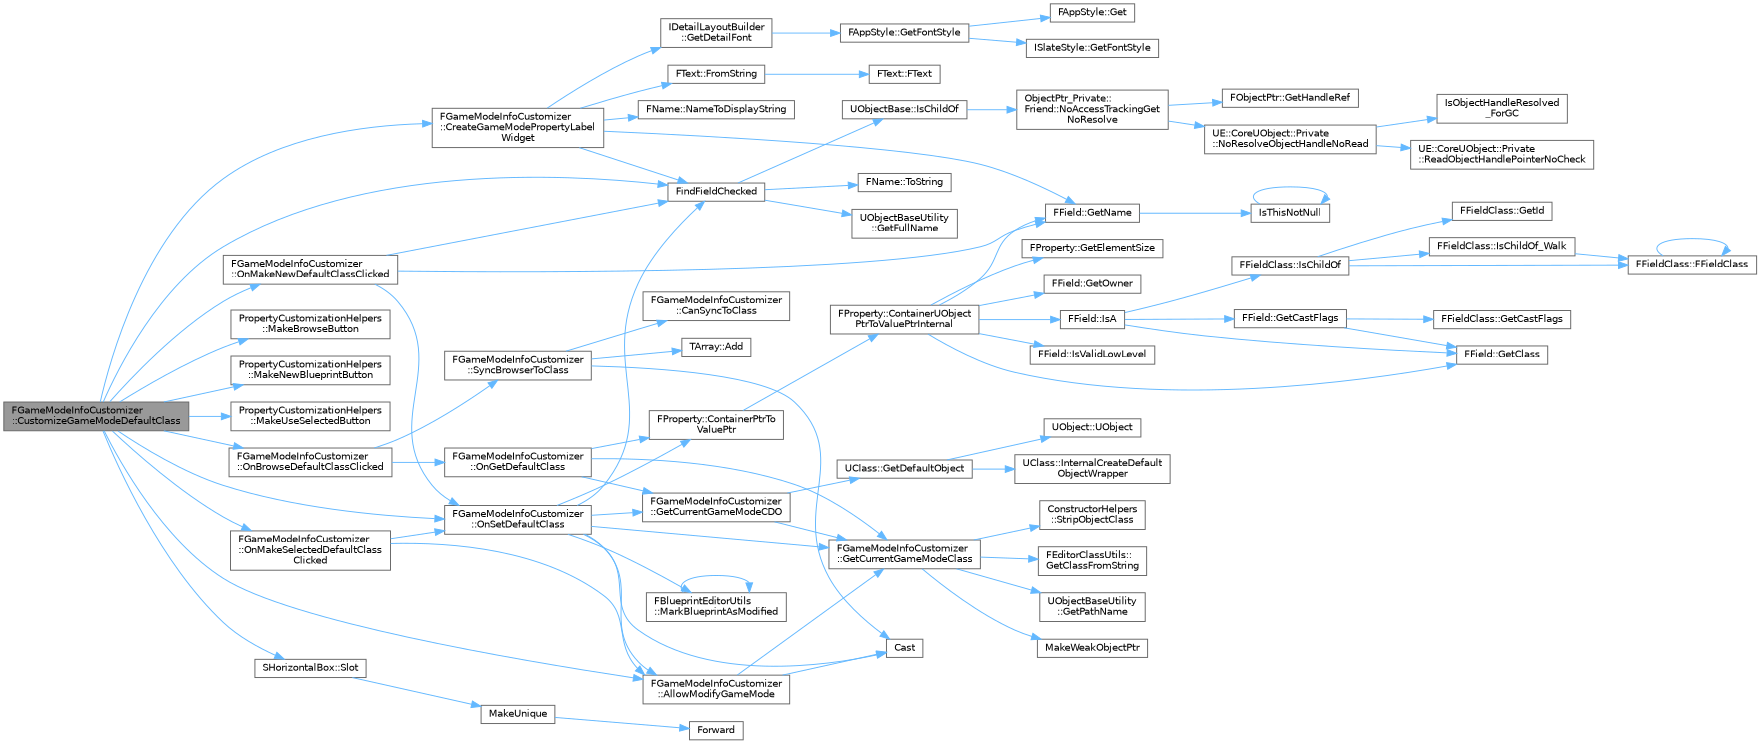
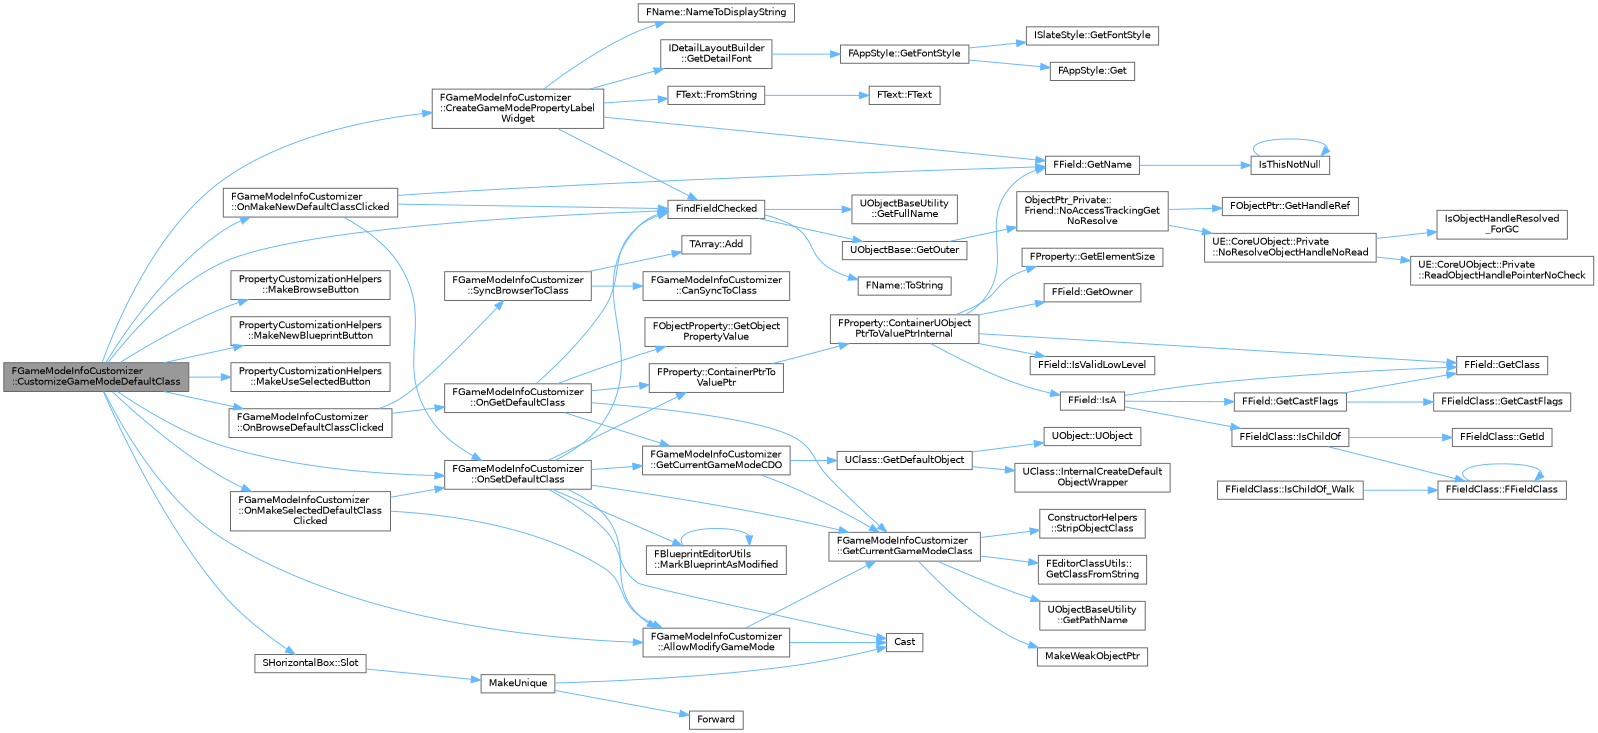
(905, 110) -> (905, 251)
(1384, 257) -> none
none -> (607, 303)
none -> (716, 332)
(811, 423) -> (717, 674)
